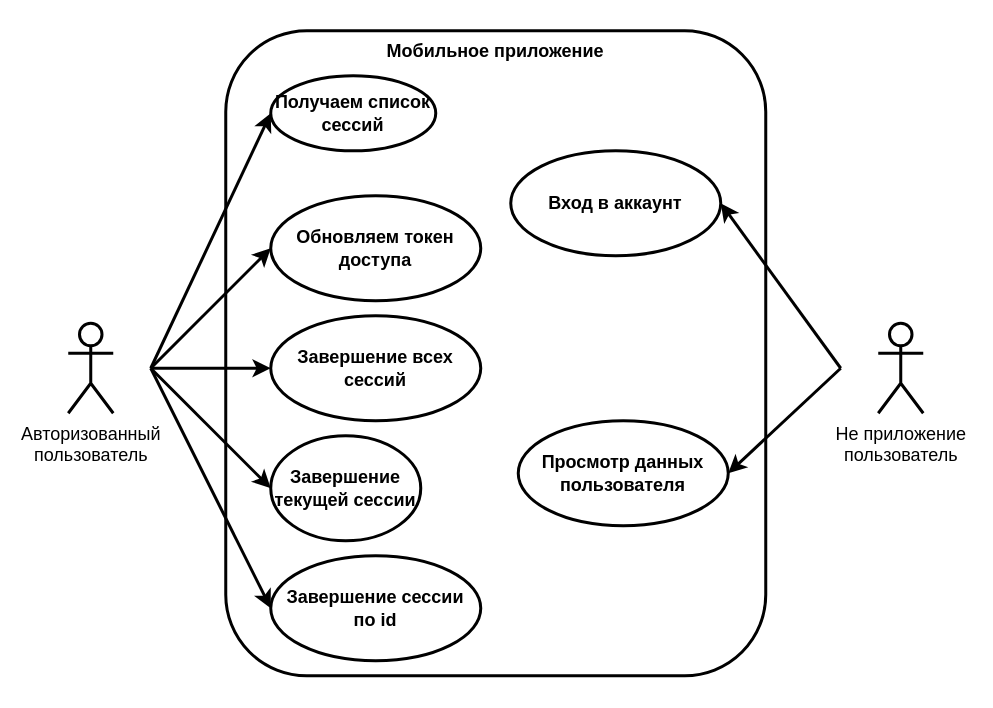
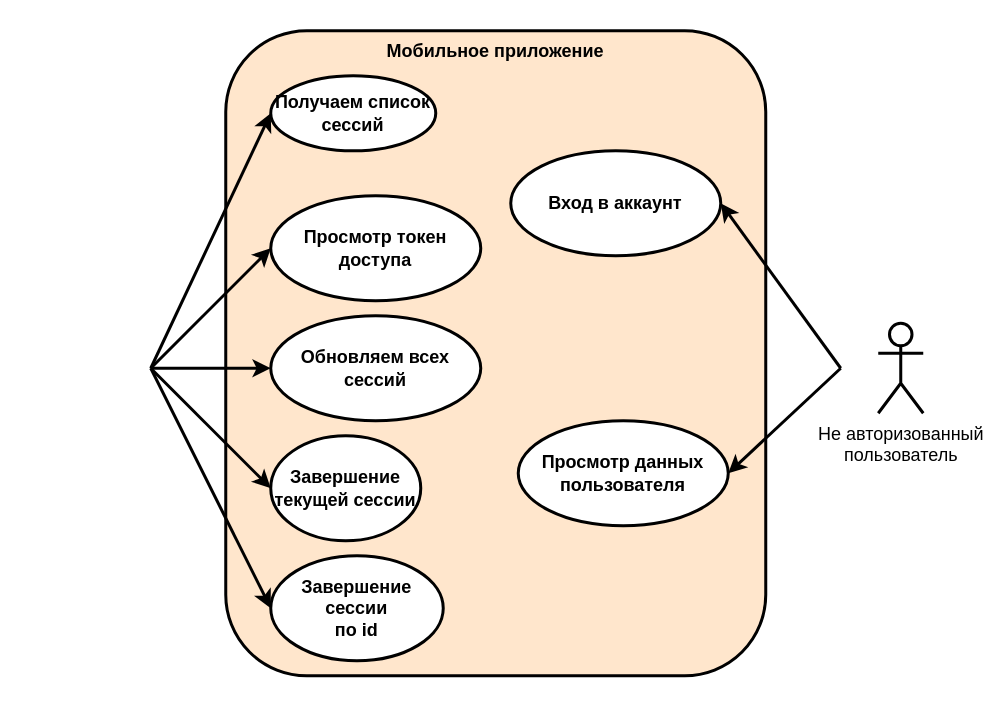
(376, 248) -> (376, 248)
(496, 353) -> (496, 353)
(91, 368) -> none
(376, 368) -> (376, 368)
(902, 445) -> (902, 445)
(376, 608) -> (357, 608)
